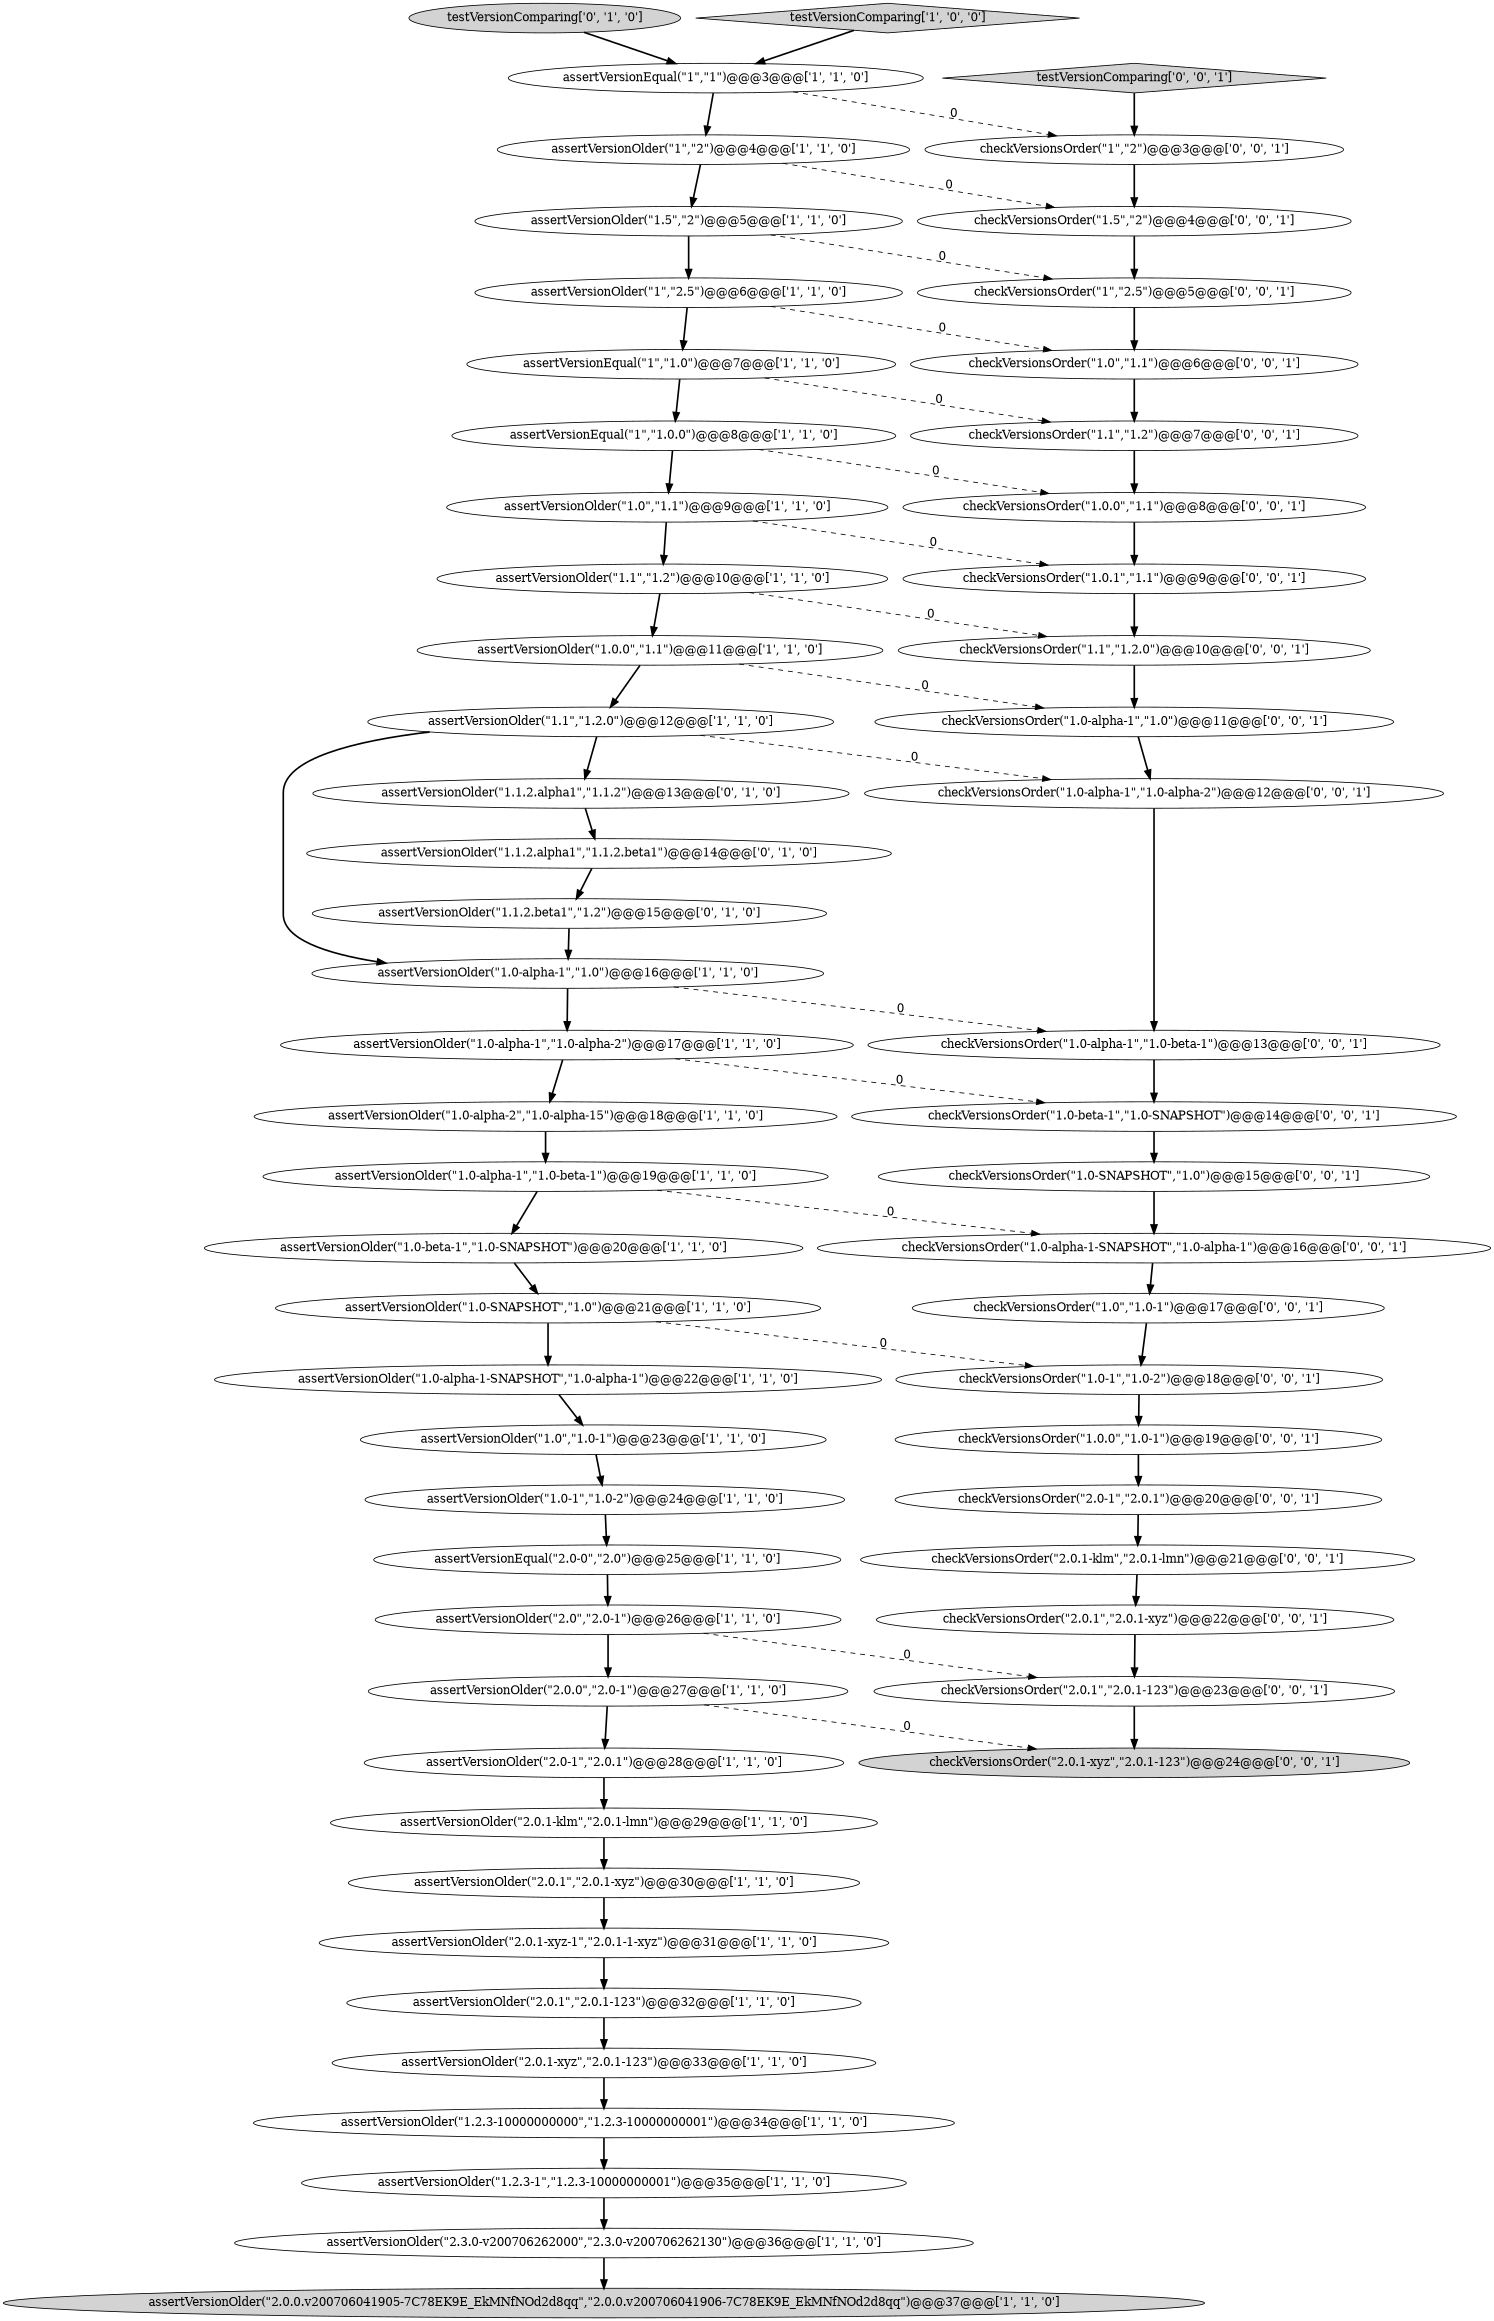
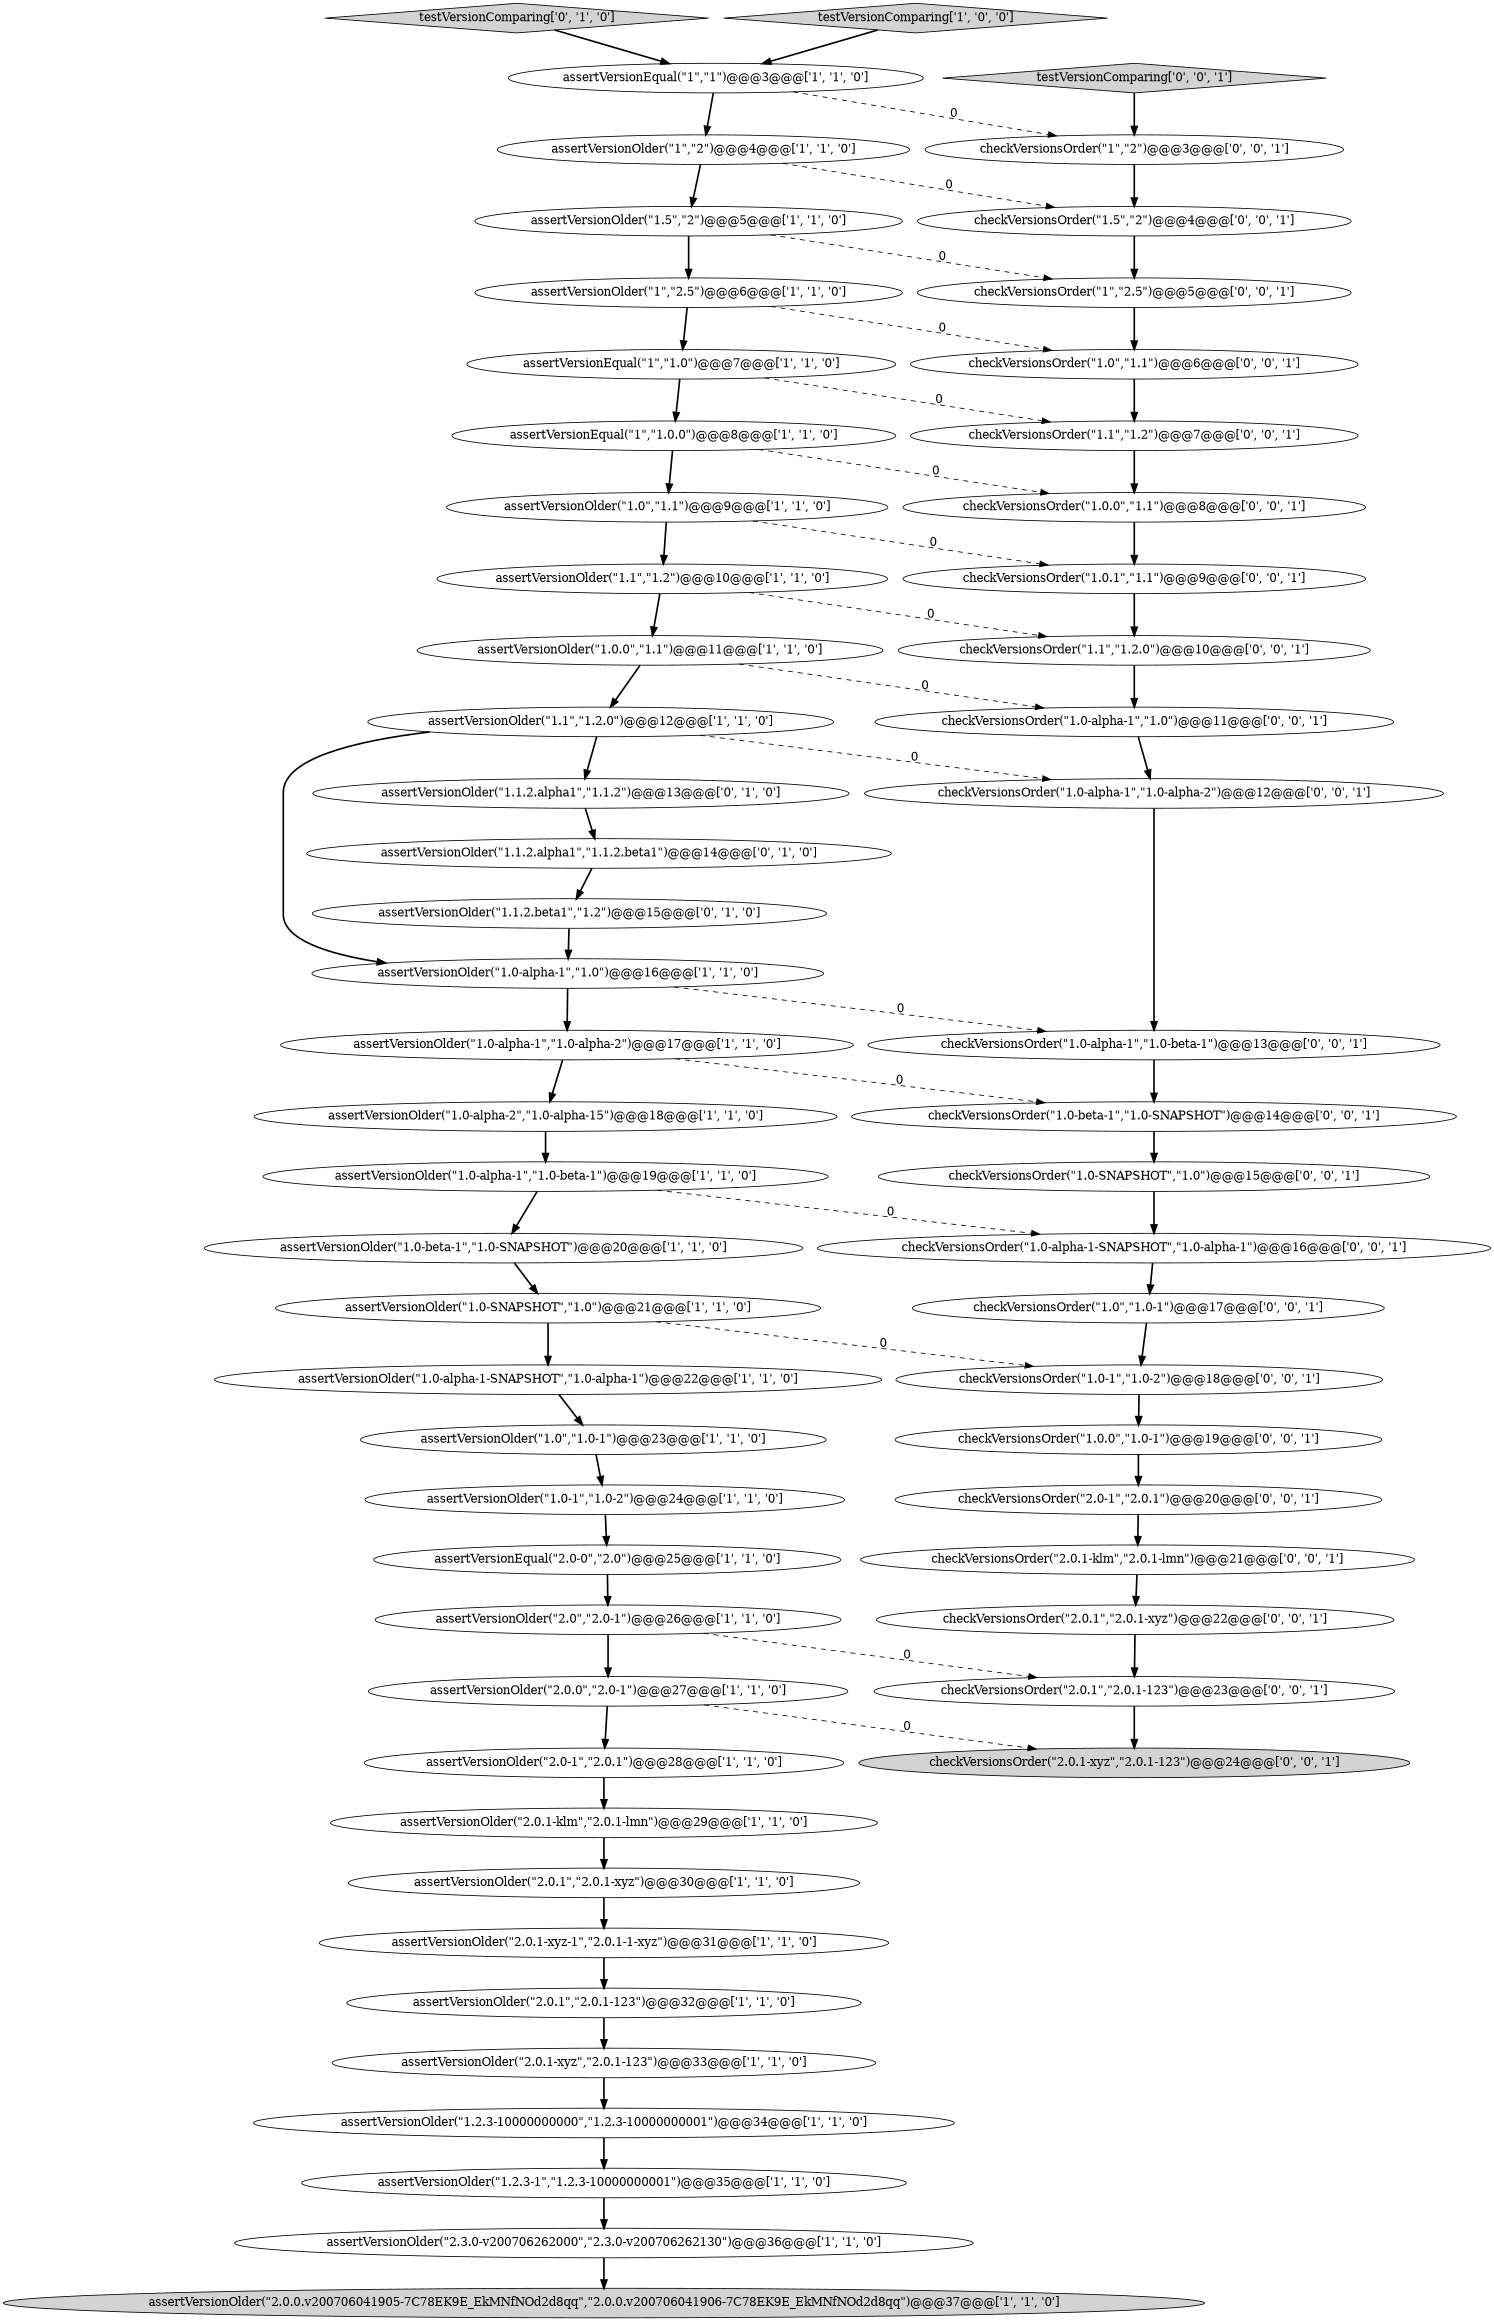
(545, 18) -> (517, 18)
